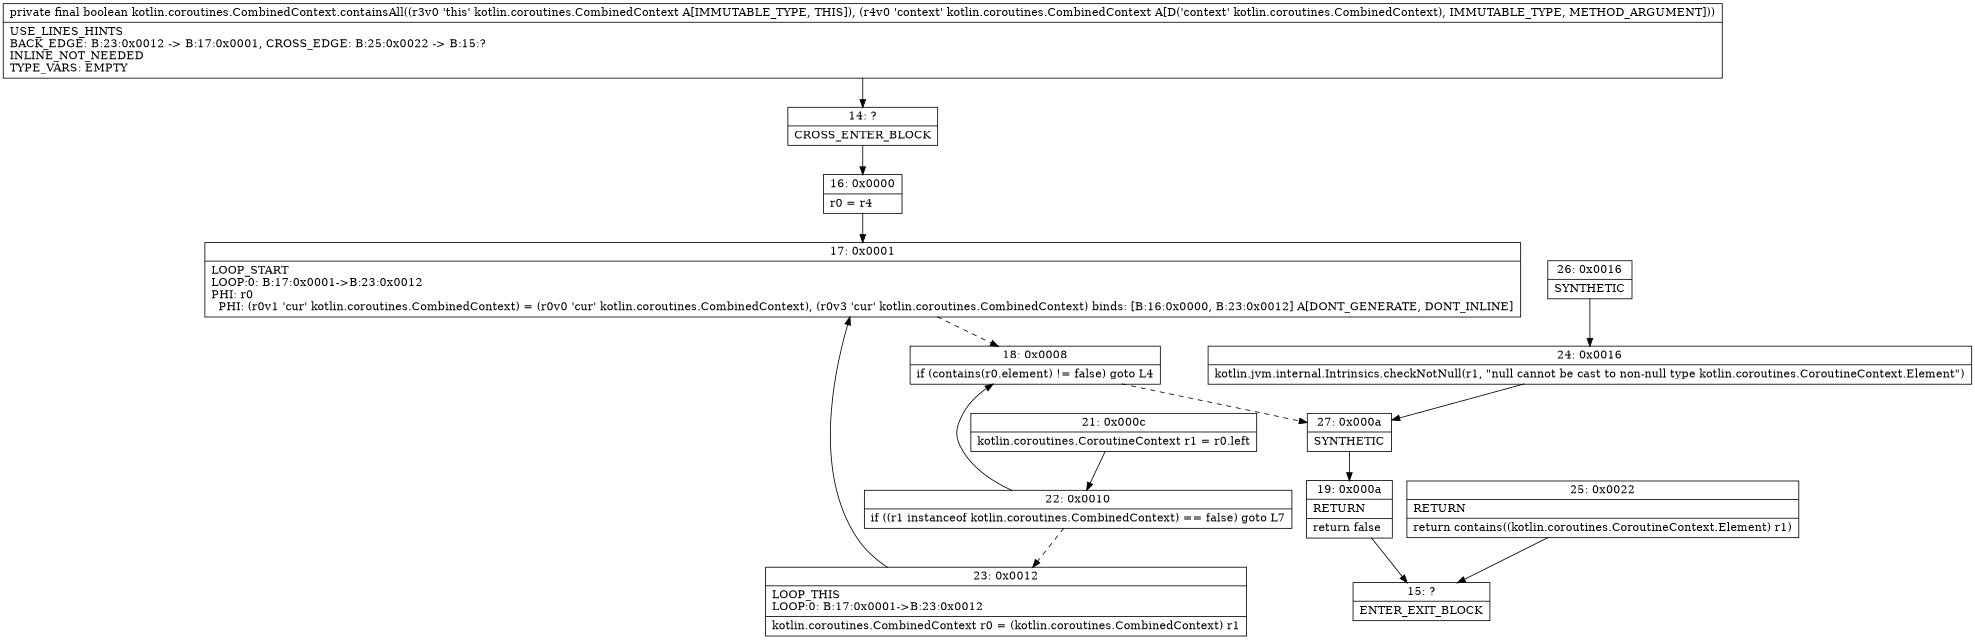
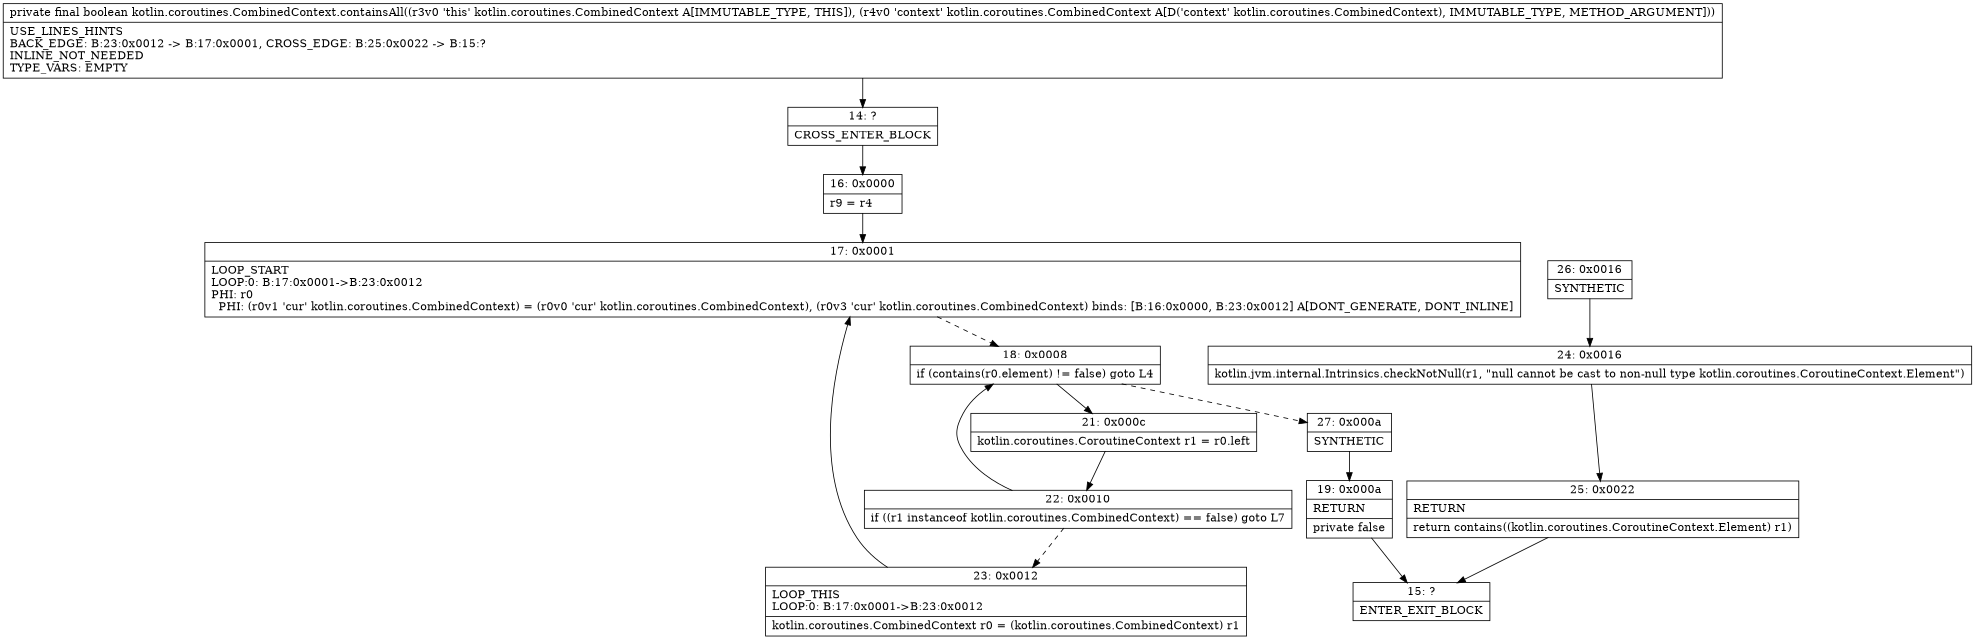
(851, 203) -> (851, 203)
none -> (1071, 396)
(1462, 401) -> (1596, 428)
(1347, 528) -> (1349, 528)
